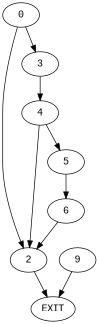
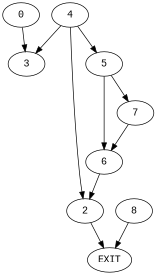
(40, 85) -> (51, 37)
none -> (135, 113)
(3, 135) -> none
(78, 260) -> (134, 211)
